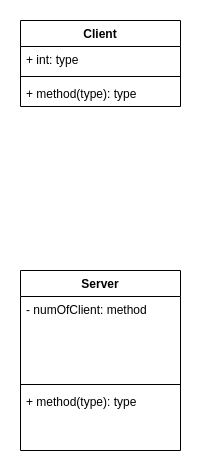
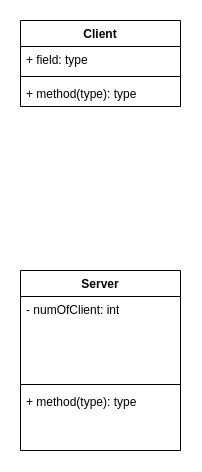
(57, 61) -> (62, 61)
(89, 311) -> (78, 311)
